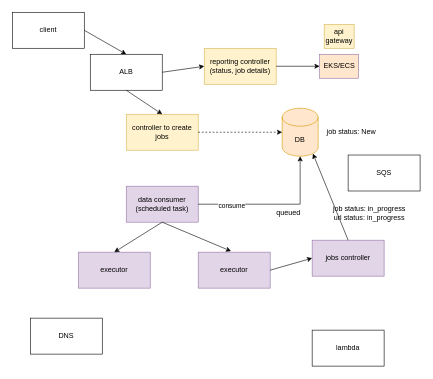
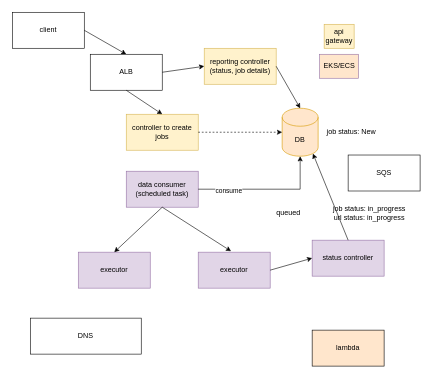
(277, 66) -> (287, 86)
(162, 204) -> (162, 189)
(348, 258) -> (348, 258)
(66, 336) -> (86, 336)
(348, 348) -> (348, 348)
